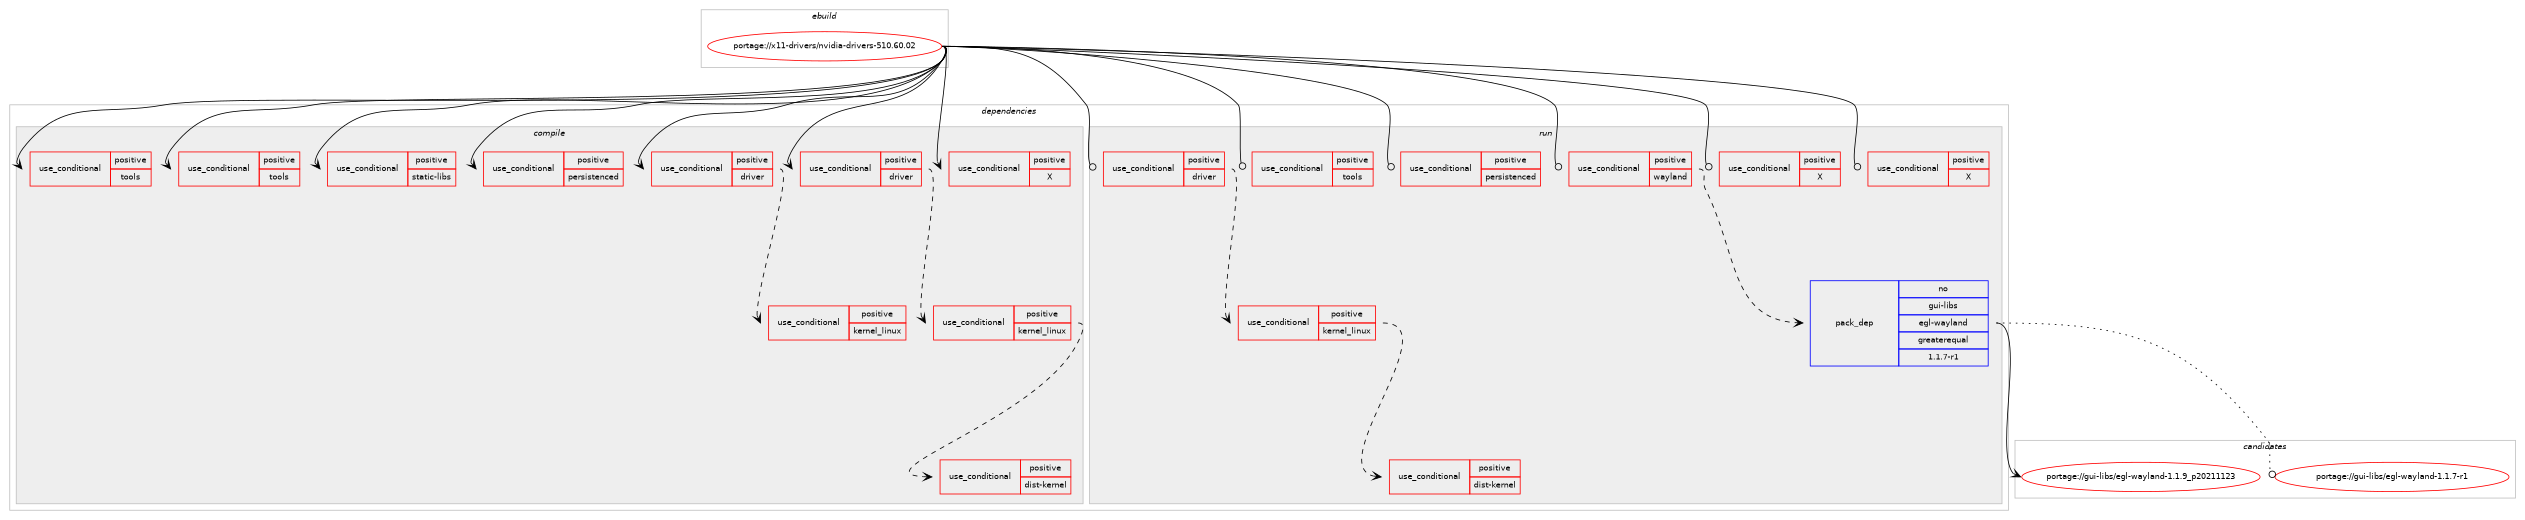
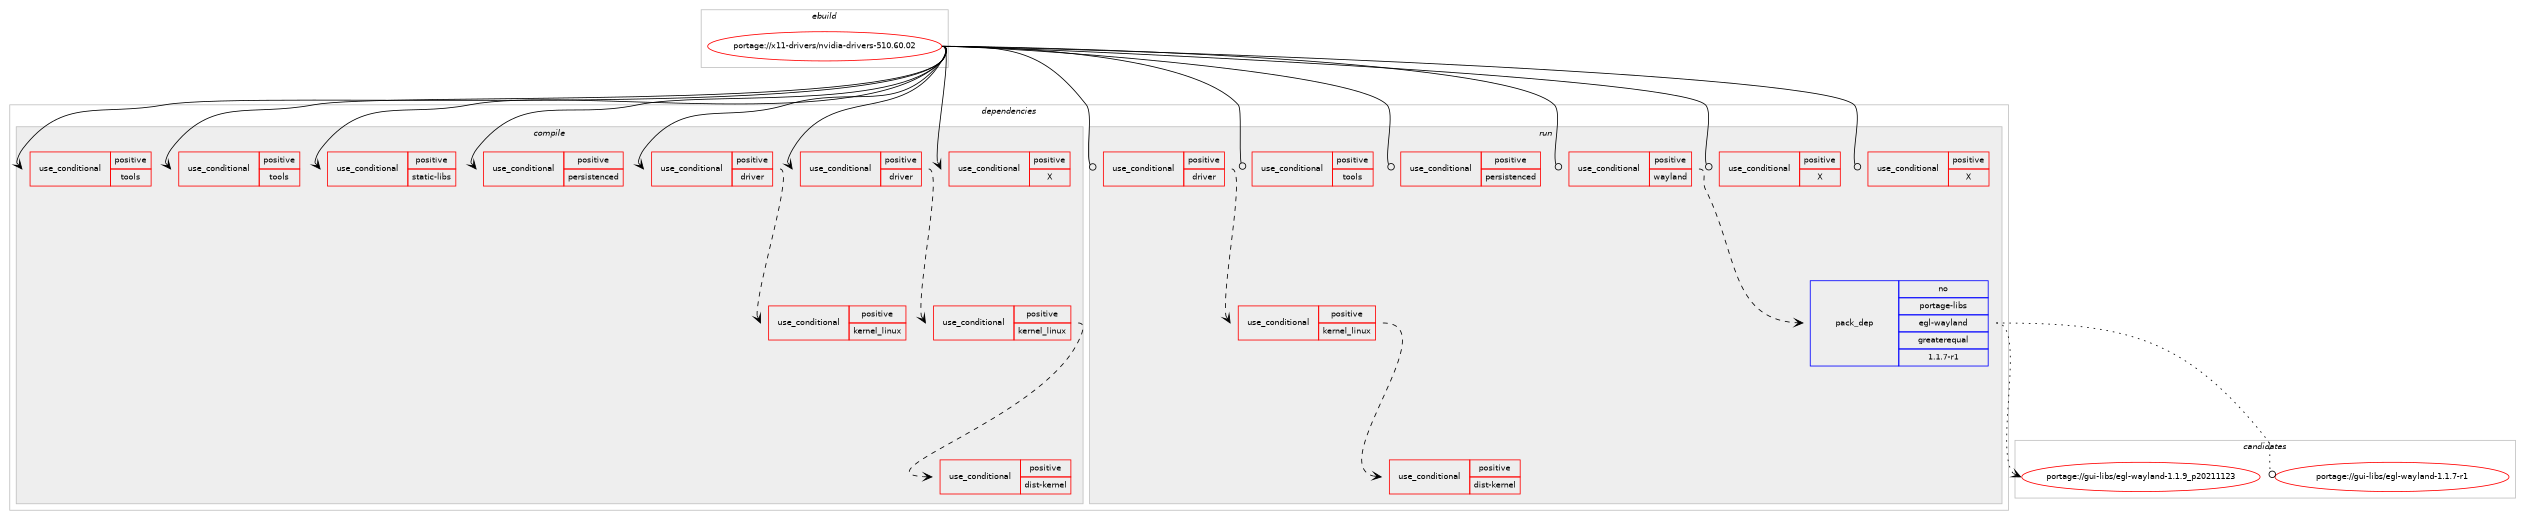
(1944, 306) -> (1944, 306)
(2009, 396) -> (2009, 396)
